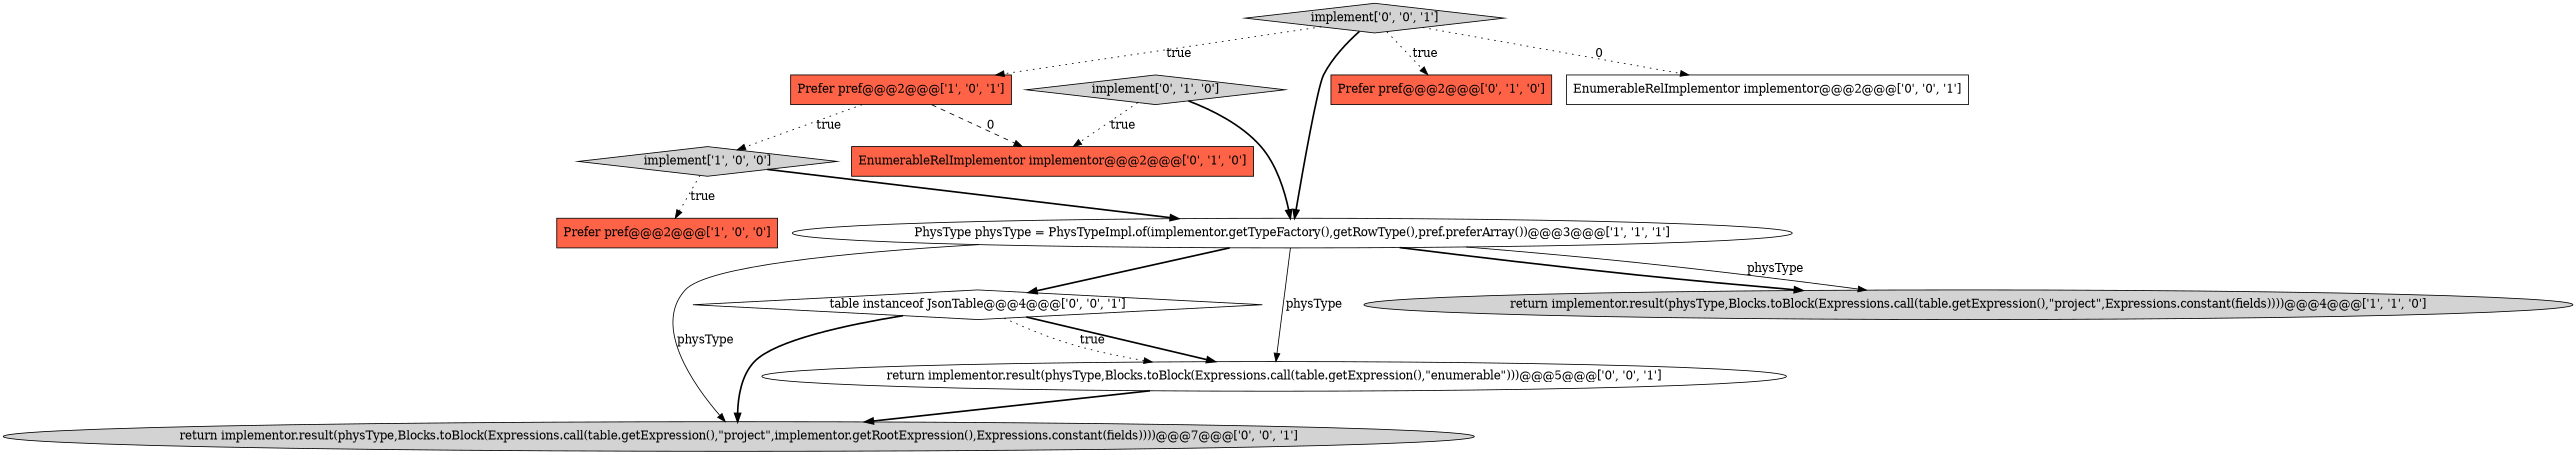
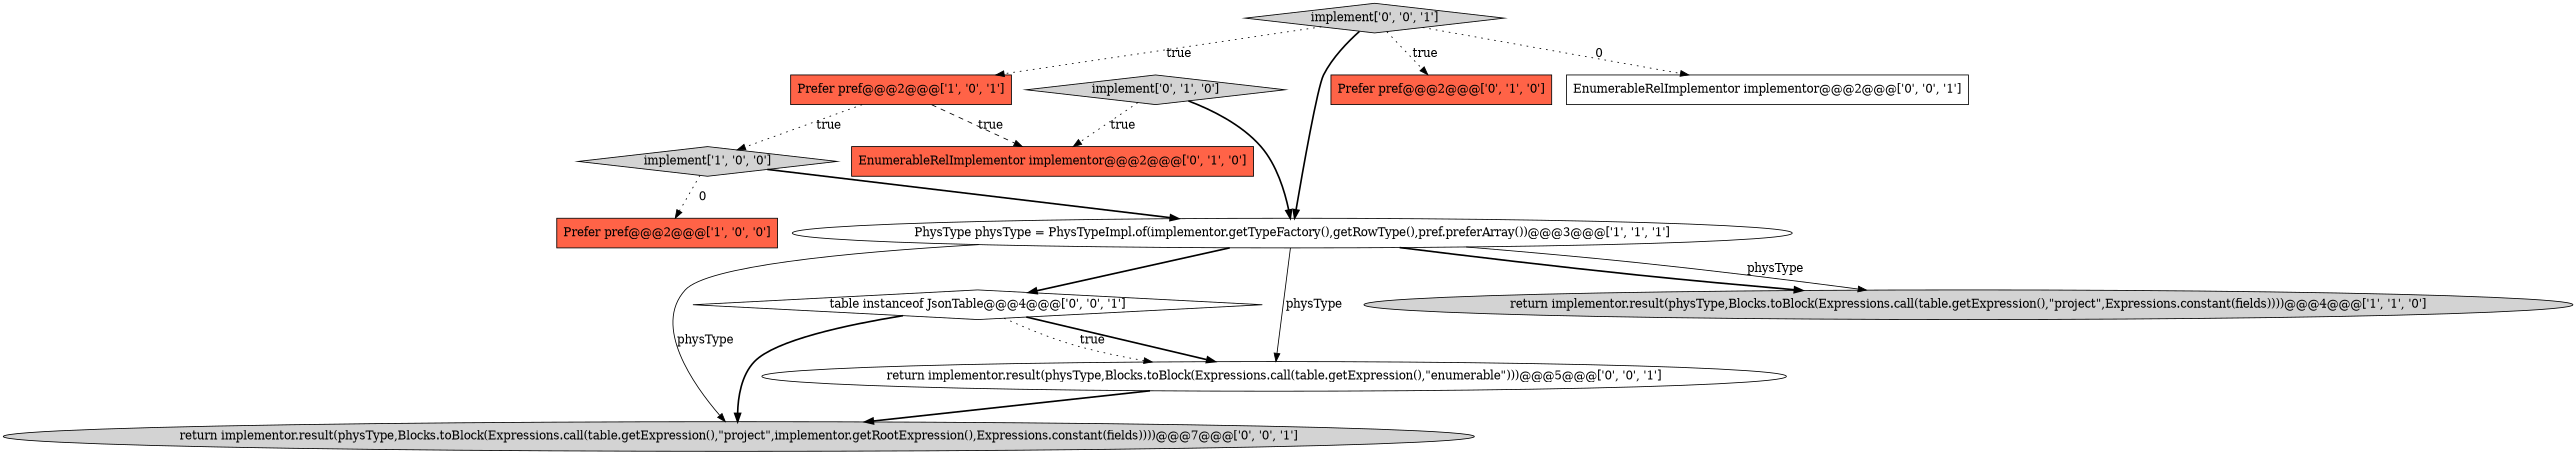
(991, 126) -> (991, 126)
(703, 197) -> (703, 197)
